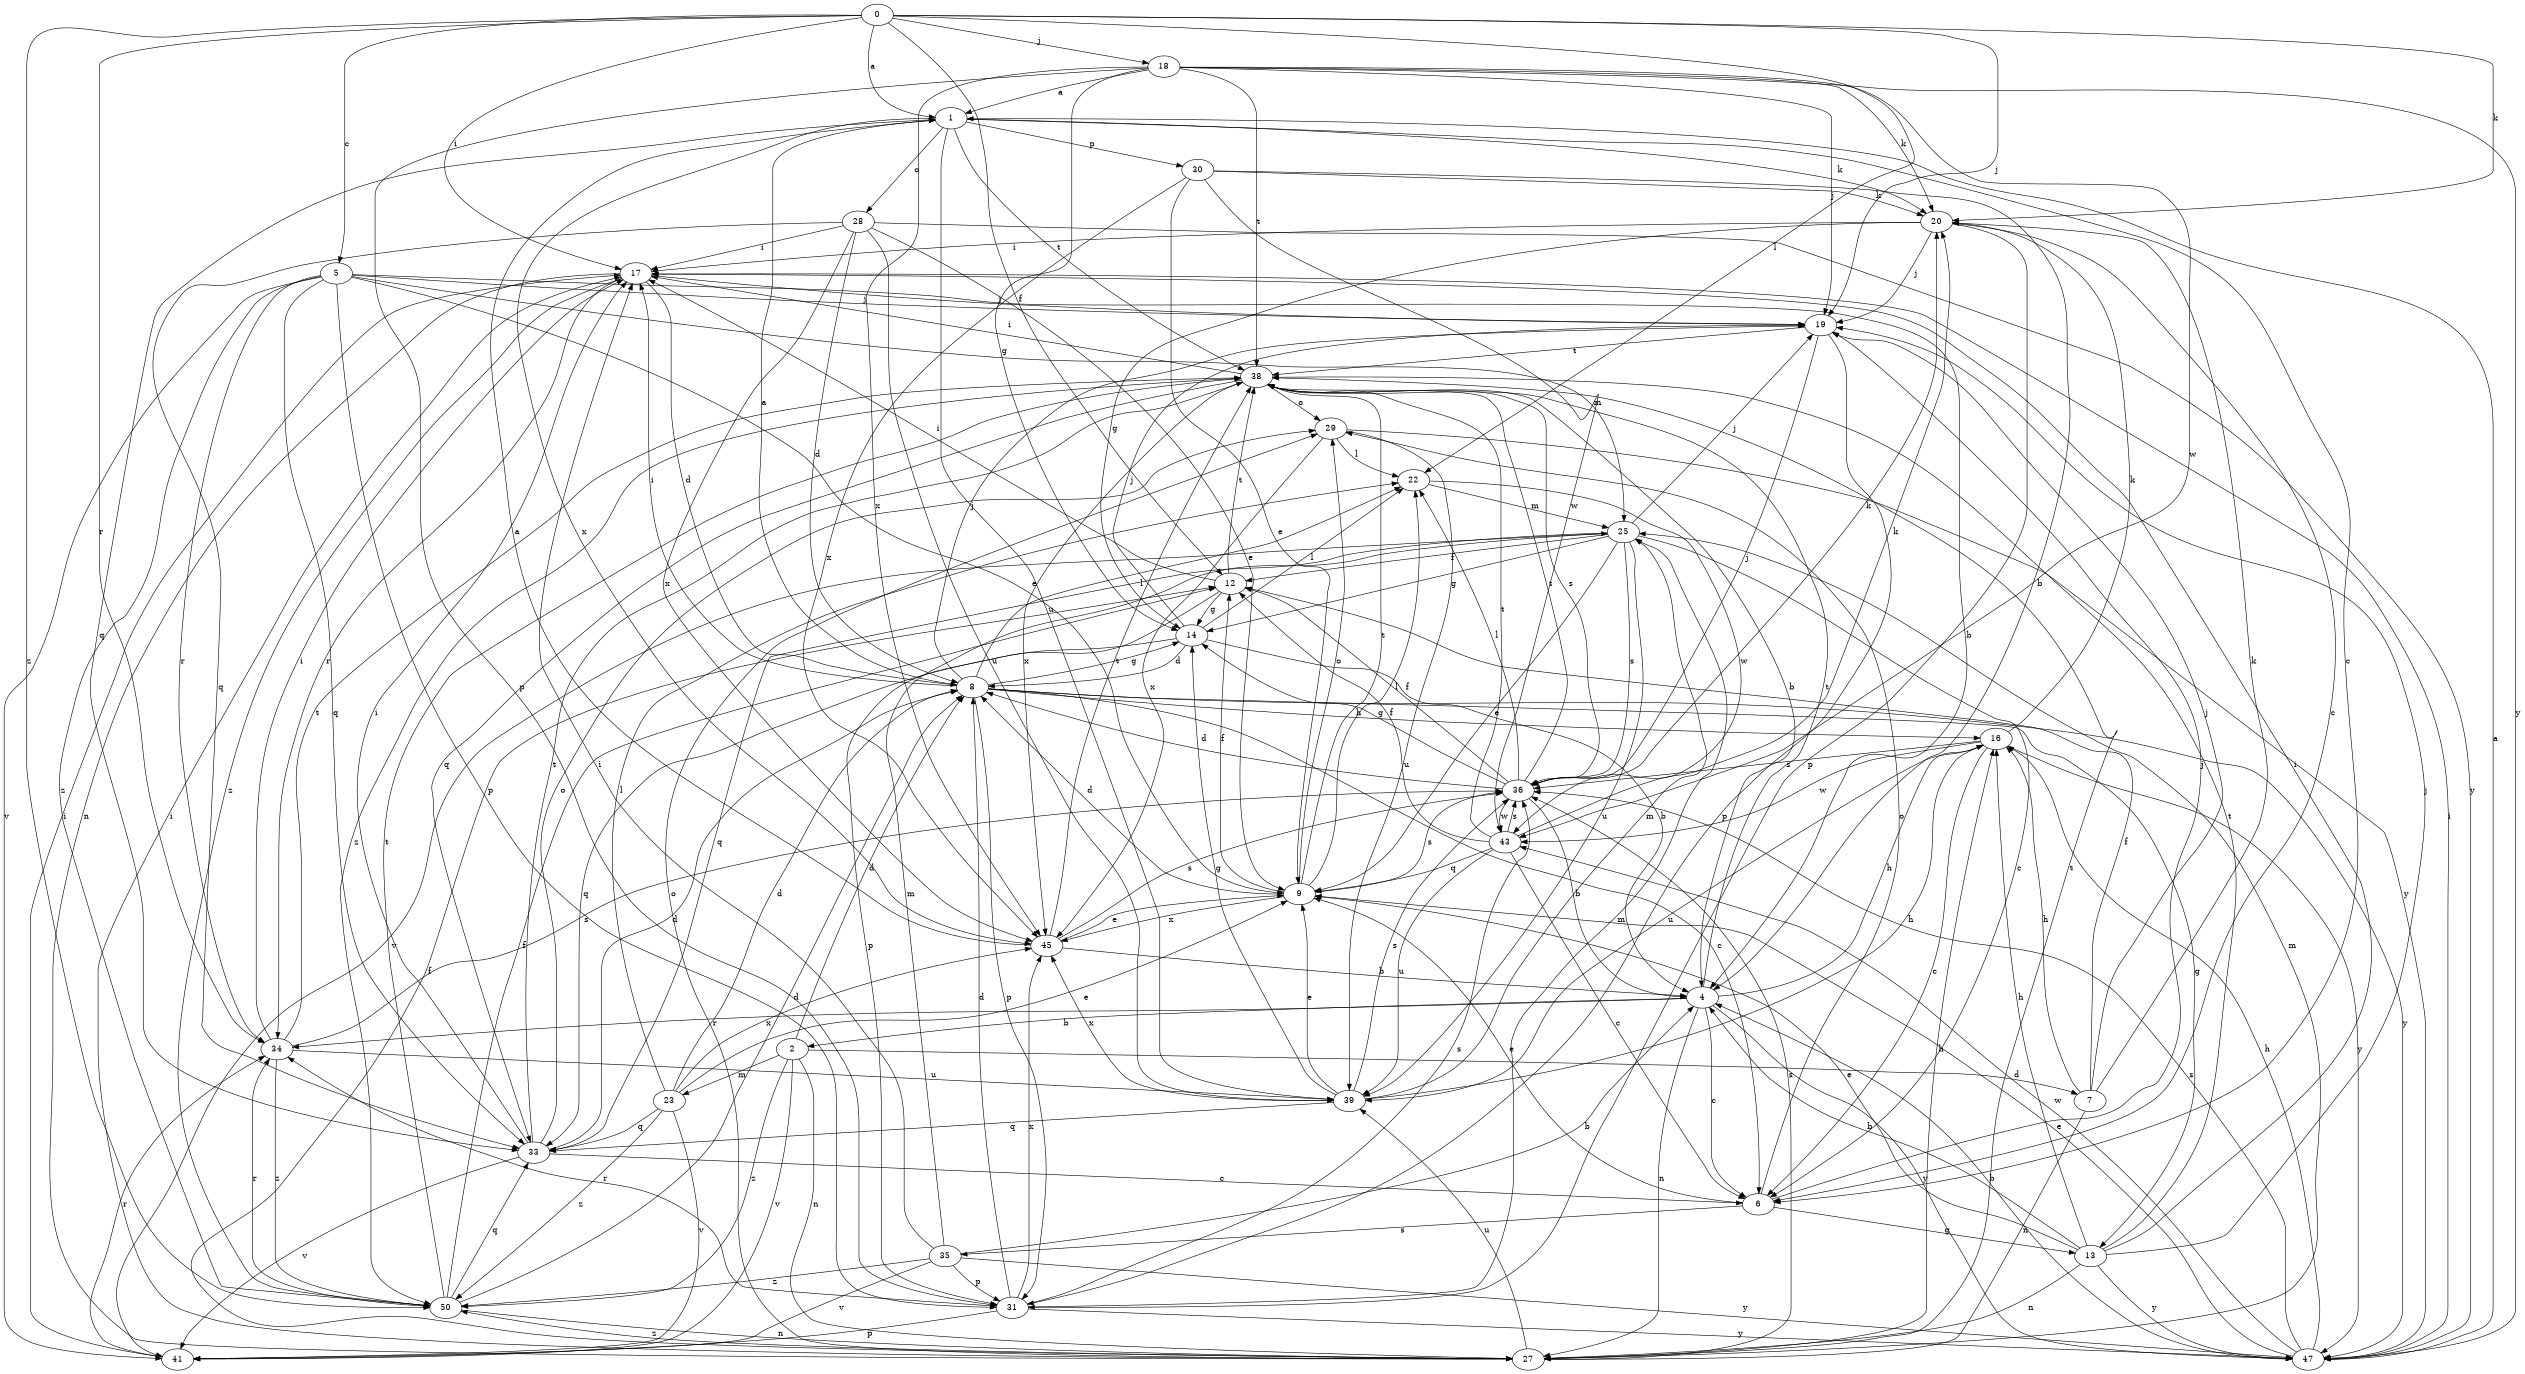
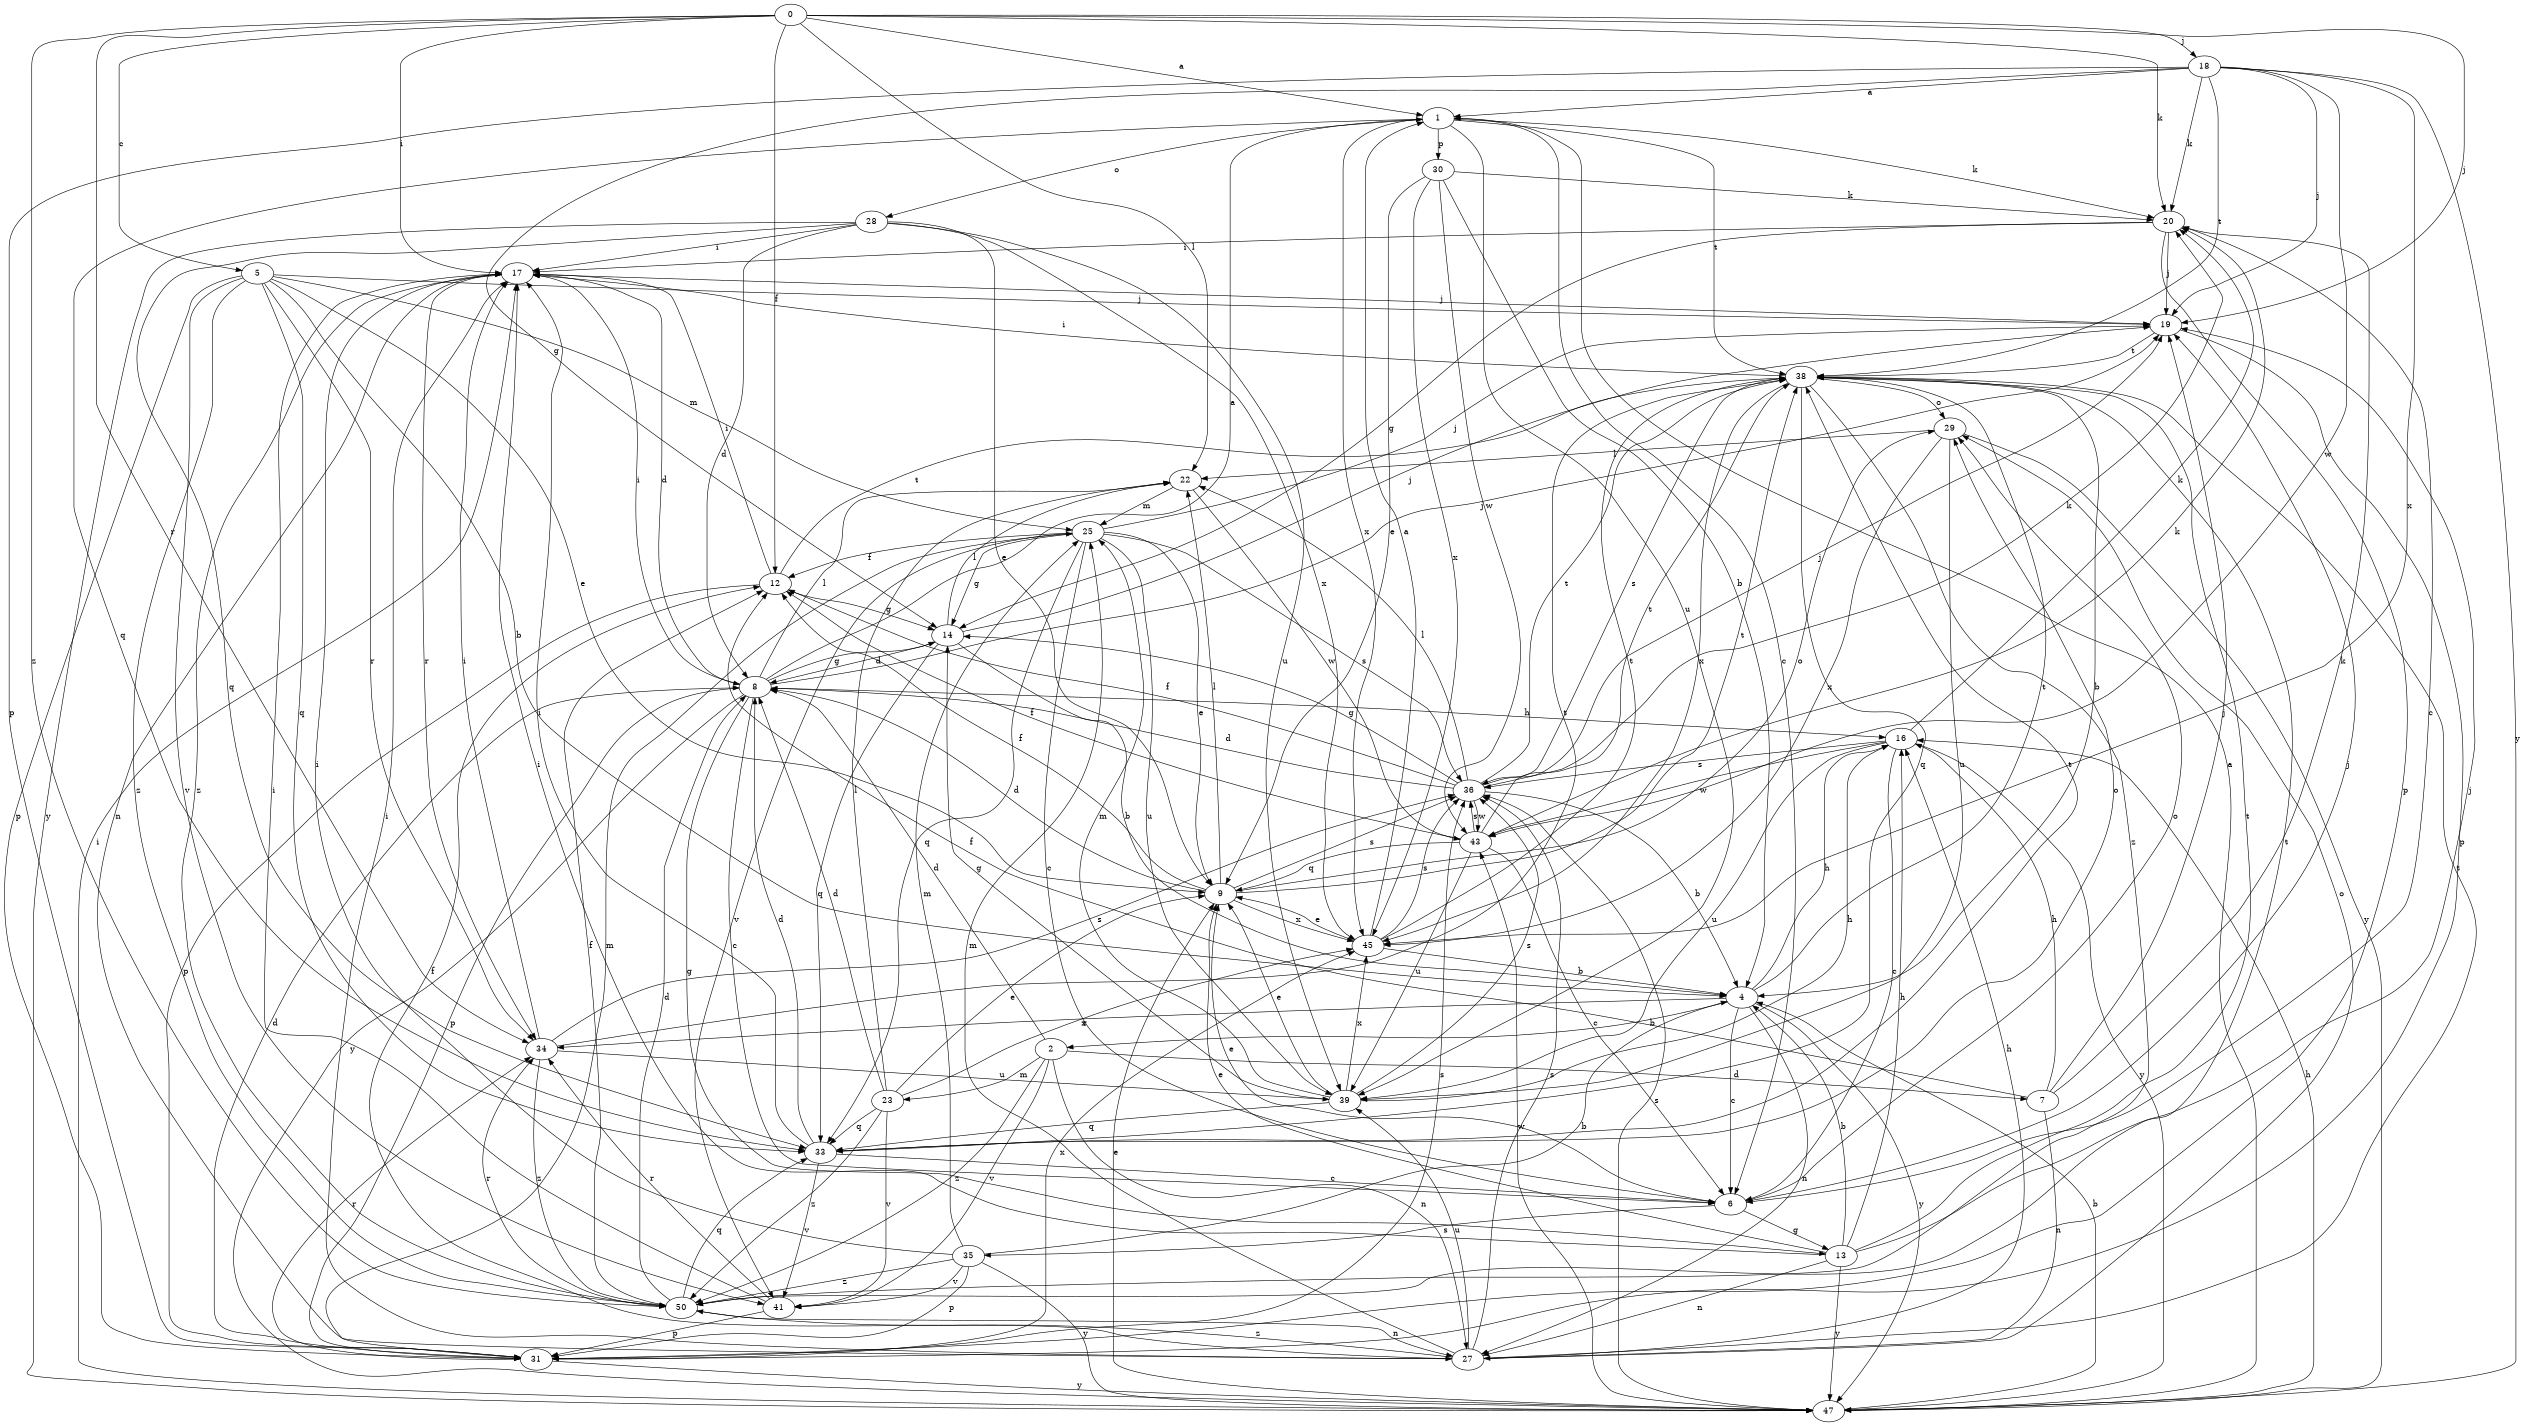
(1729, 588) -> (1810, 558)
(599, 1350) -> (661, 1333)
